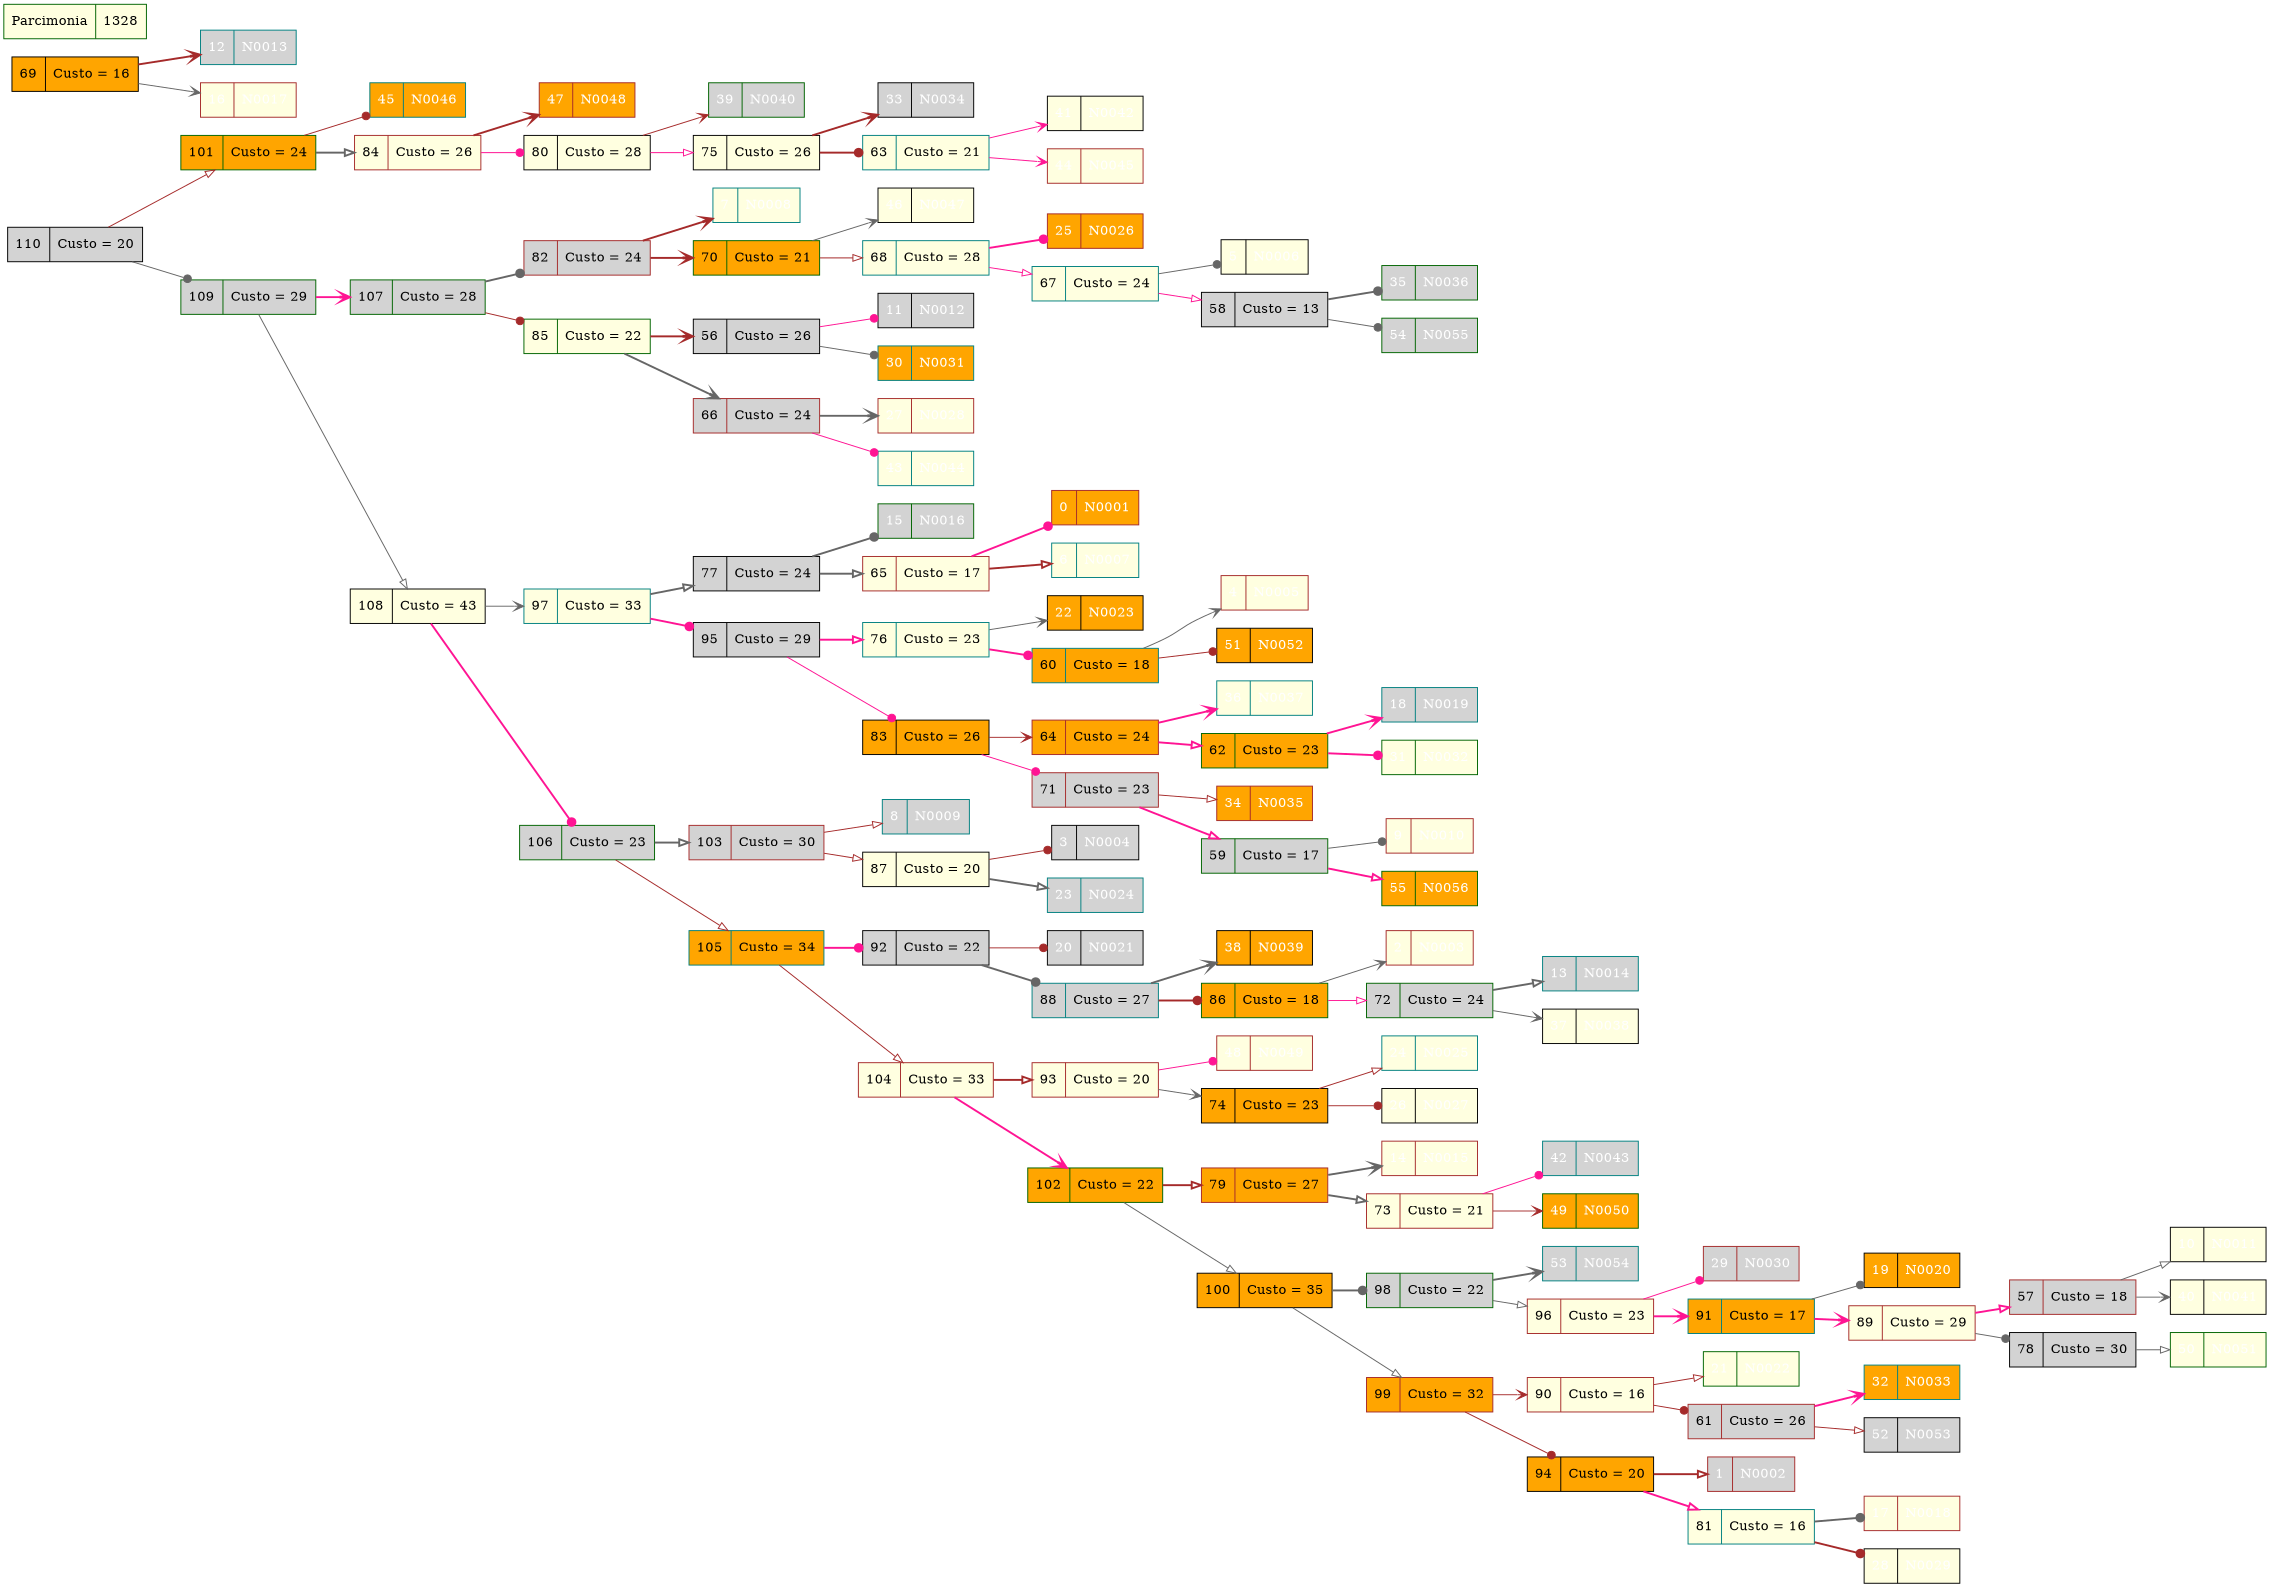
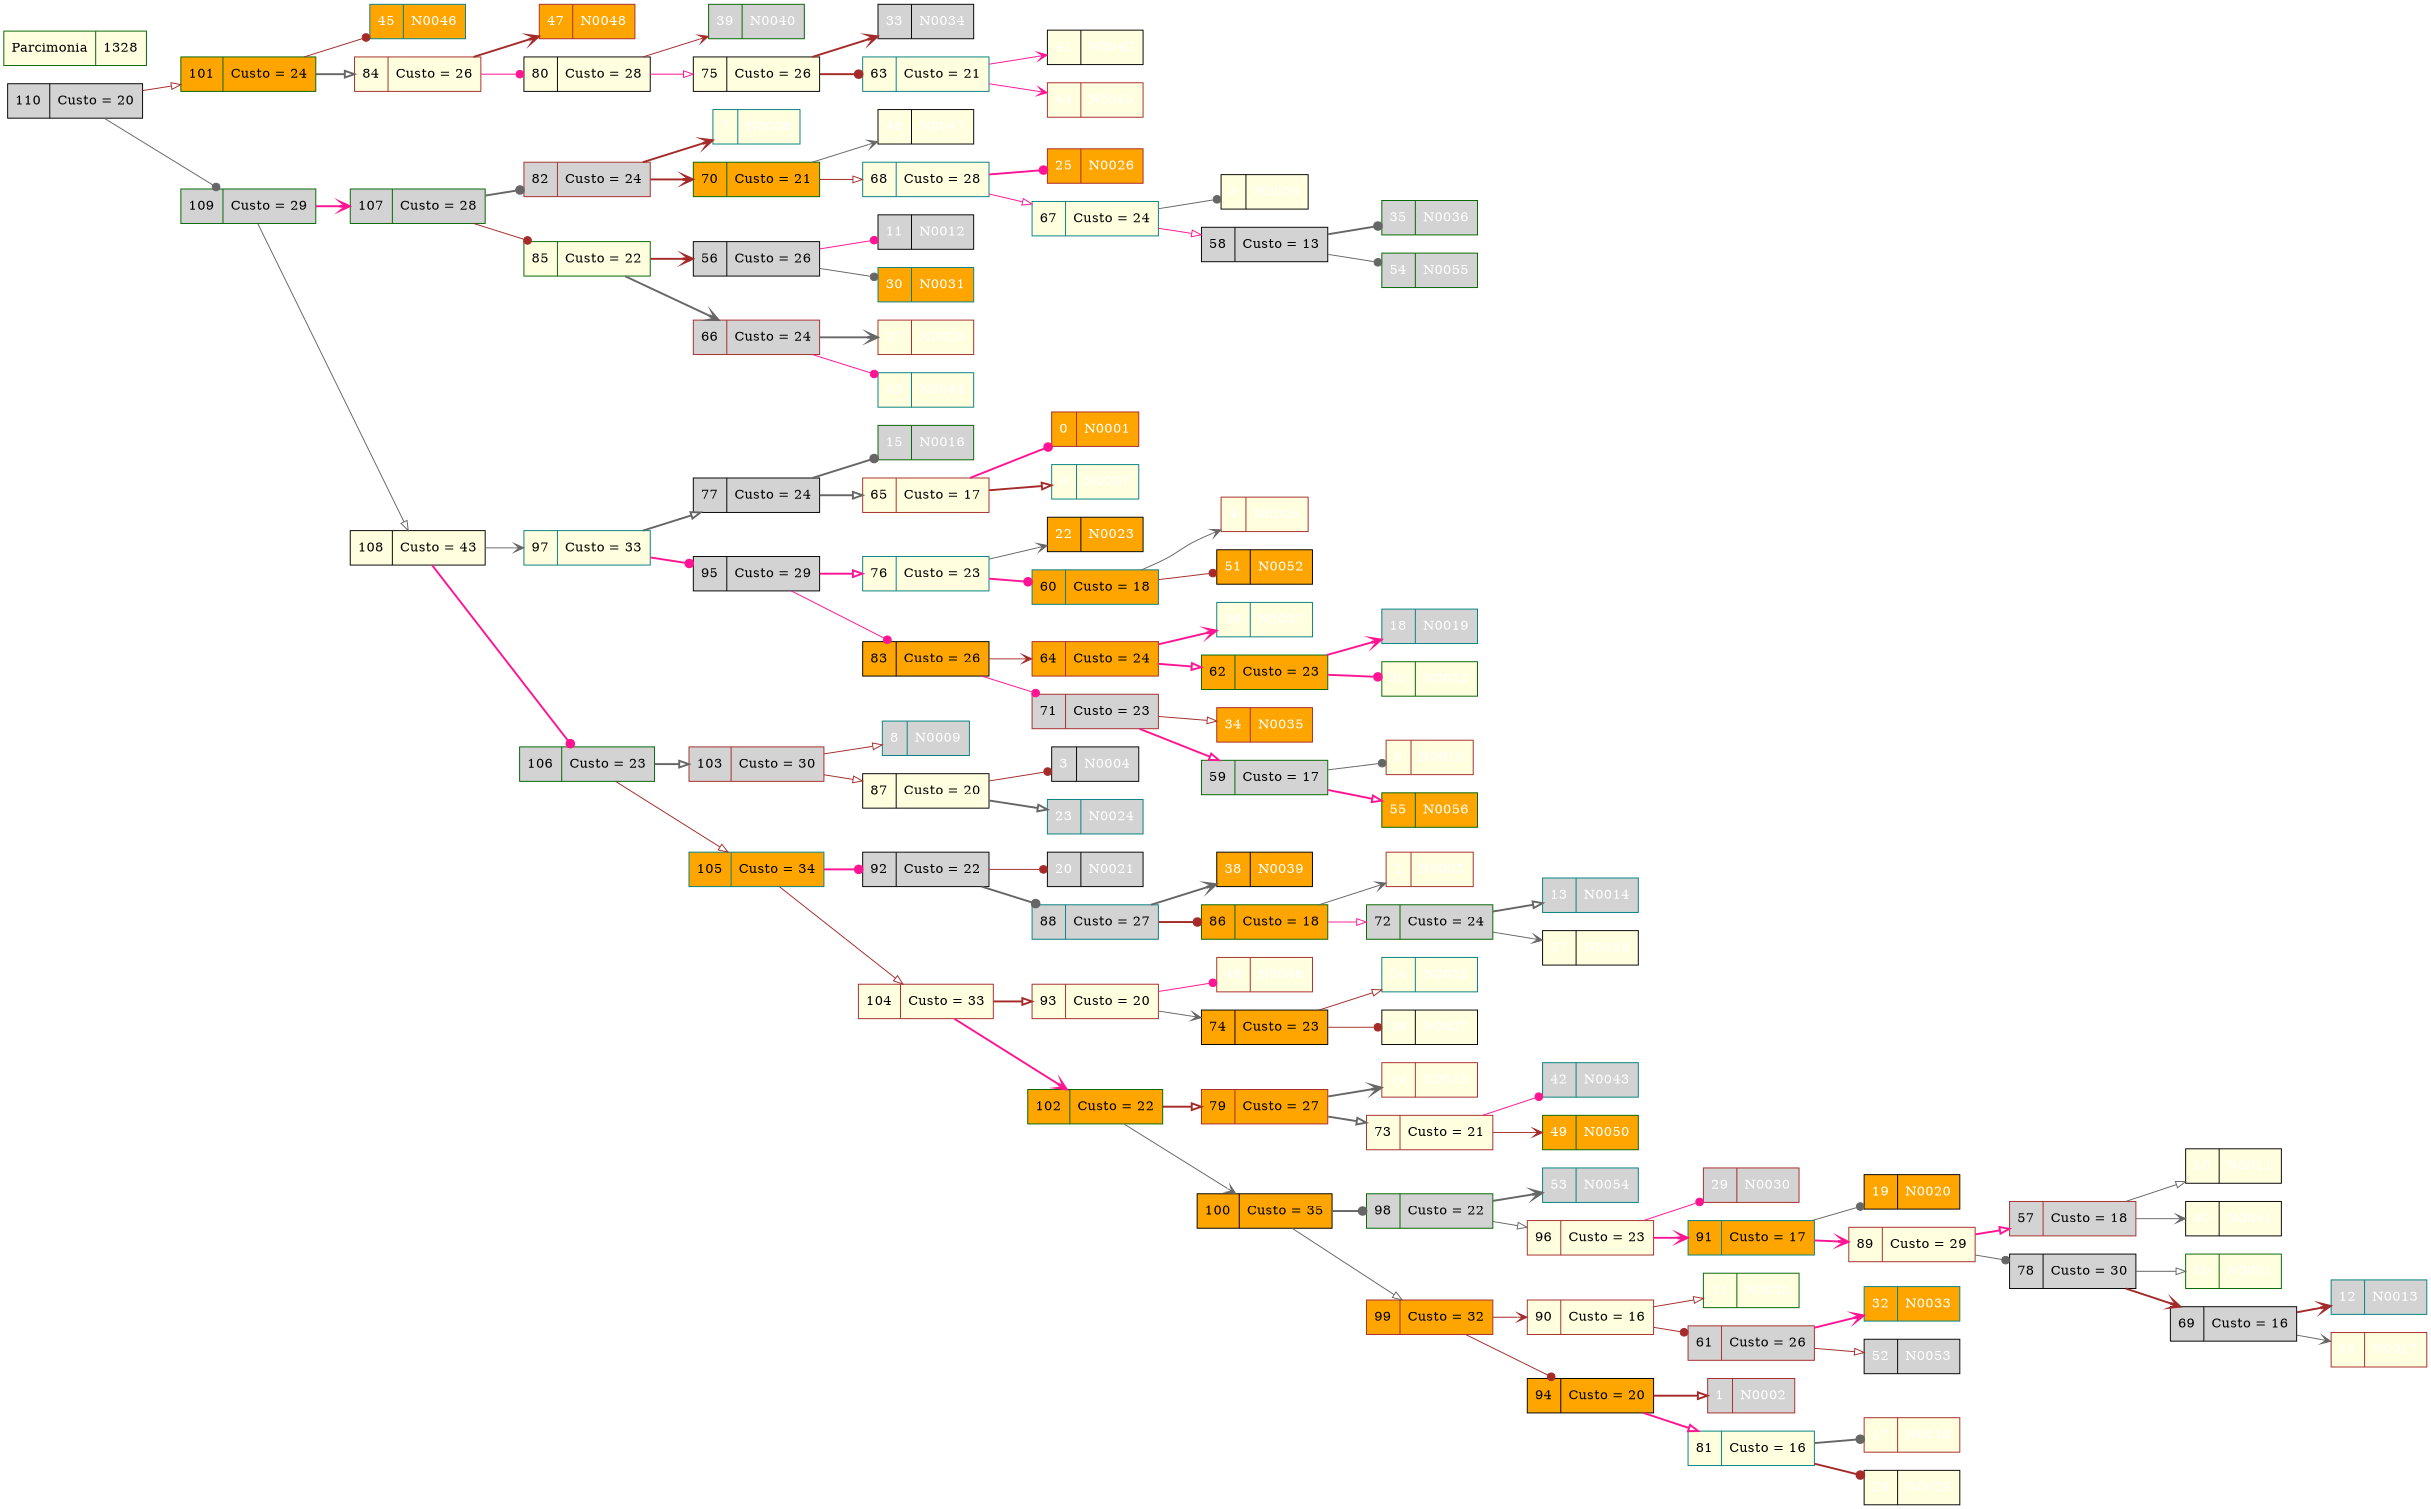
(75, 74) -> (2234, 1324)
(1176, 1235) -> (1176, 1156)
none -> (2148, 1296)
